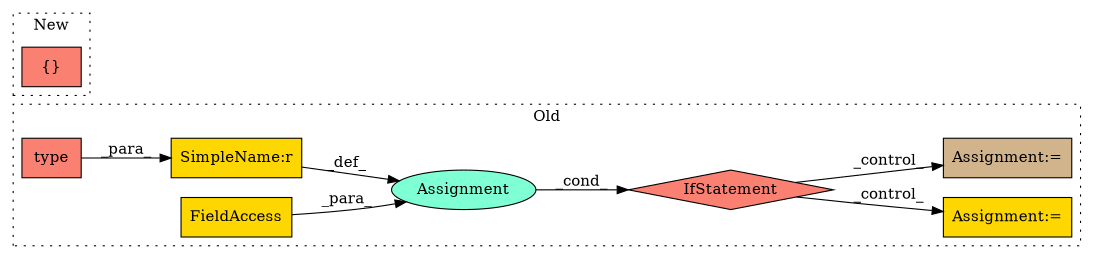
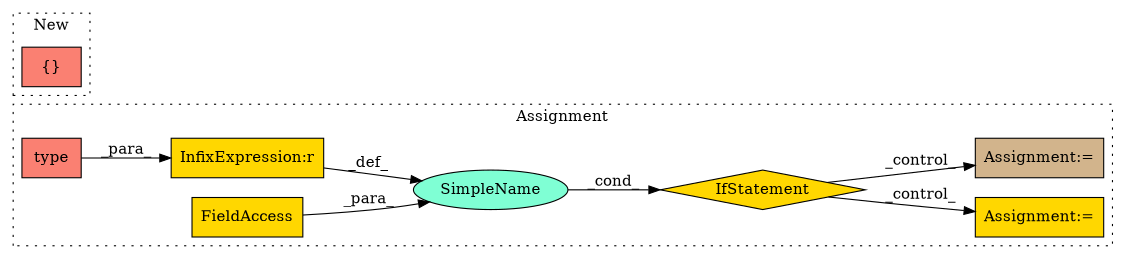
(547, 117) -> (563, 117)
(236, 158) -> (247, 158)
(464, 190) -> (491, 190)
(731, 190) -> (763, 190)
